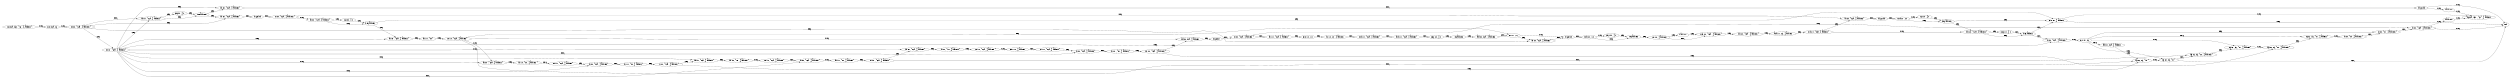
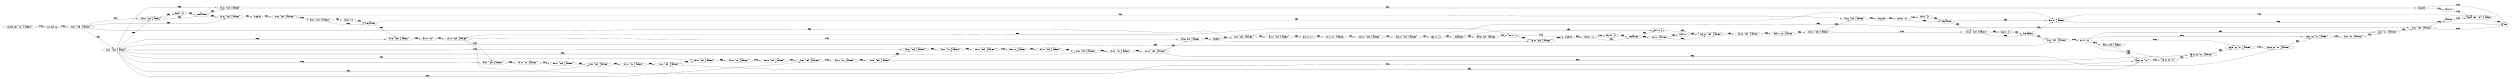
none -> (1659, 30)
(2351, 62) -> (2494, 21)
